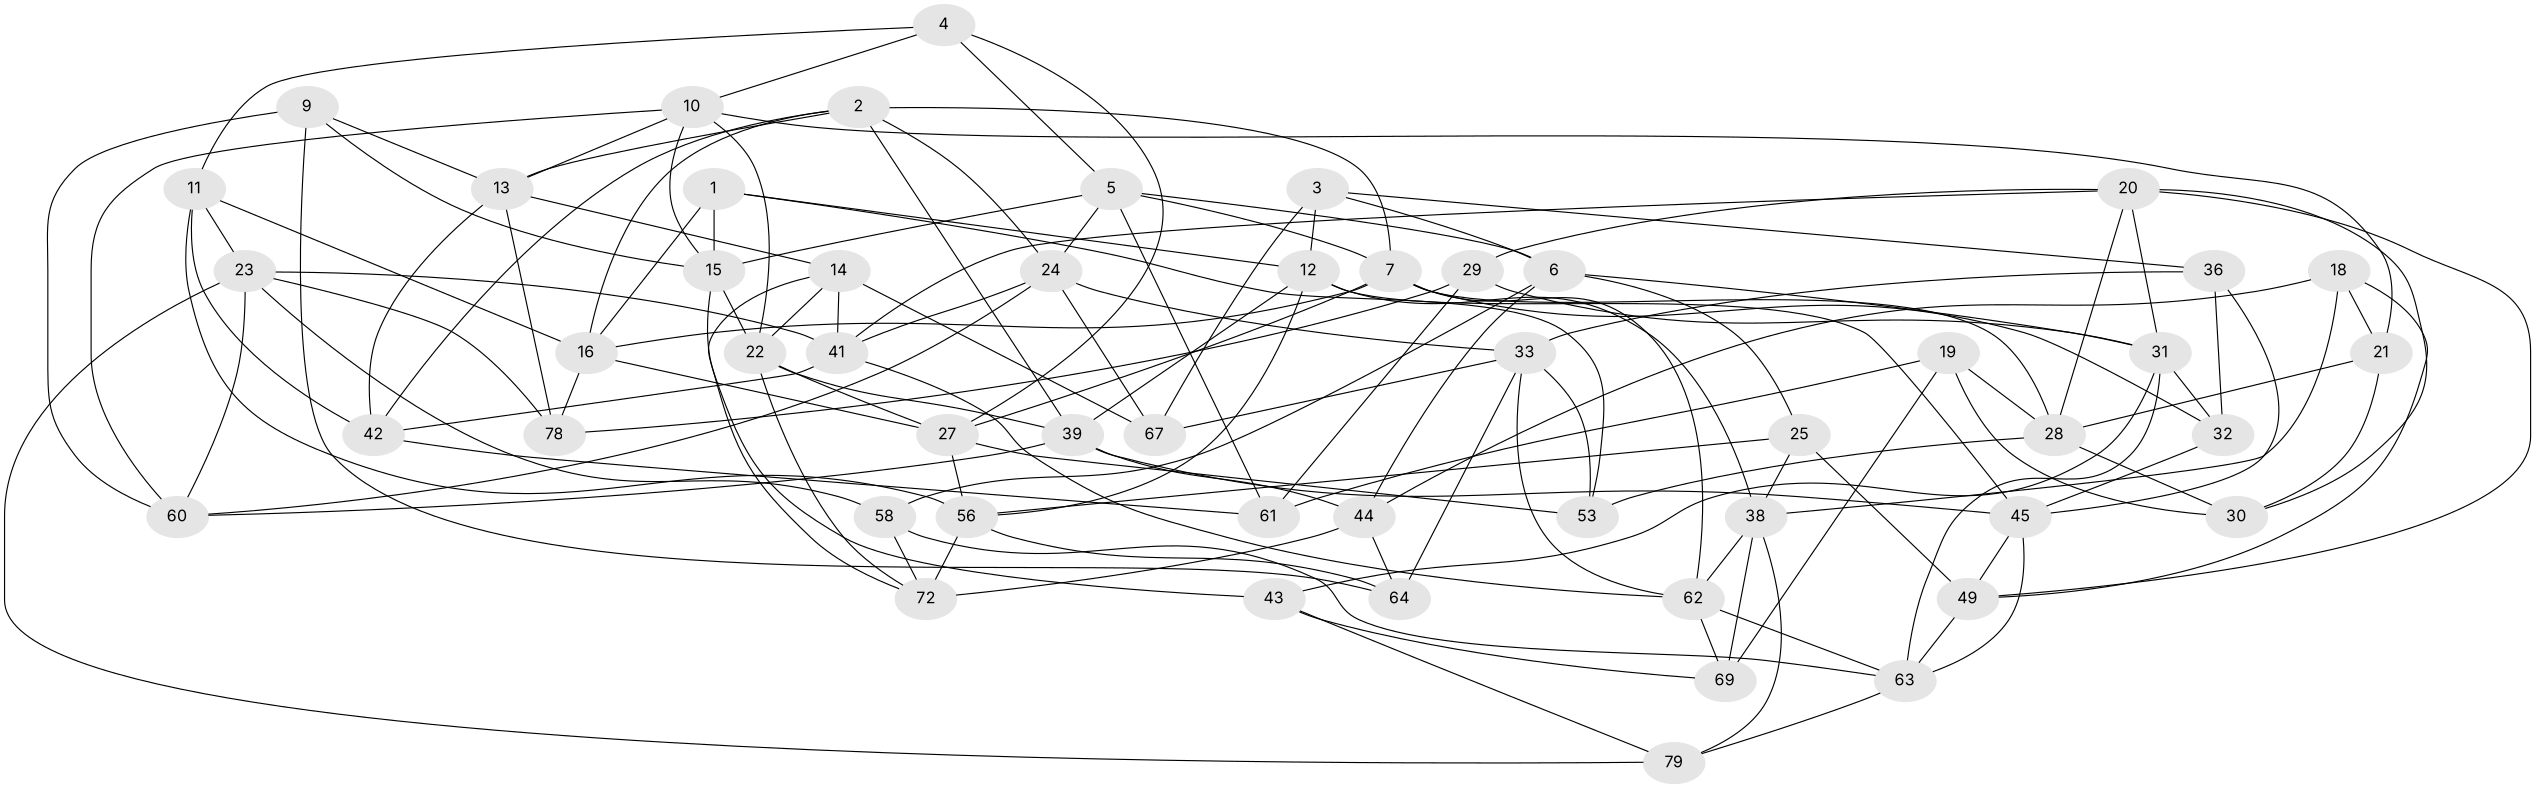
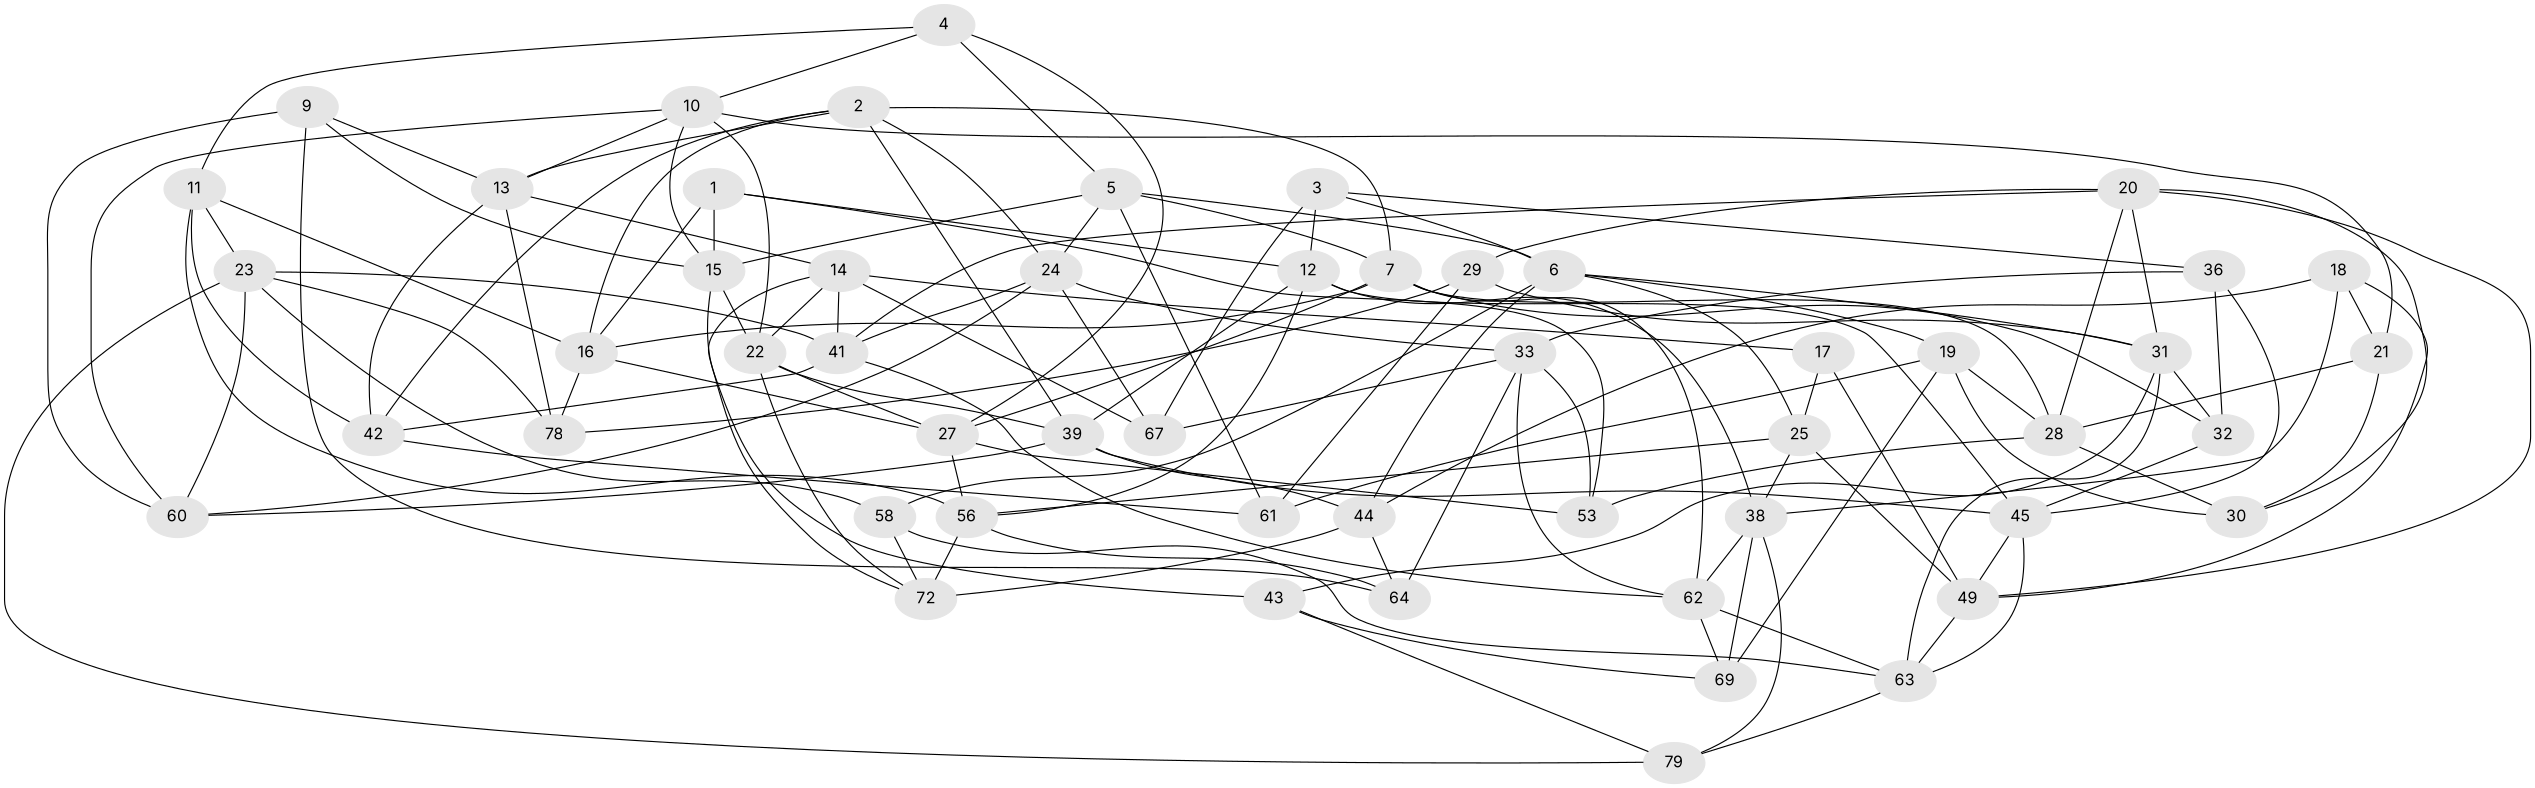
none -> (1756, 300)
none -> (1823, 353)
